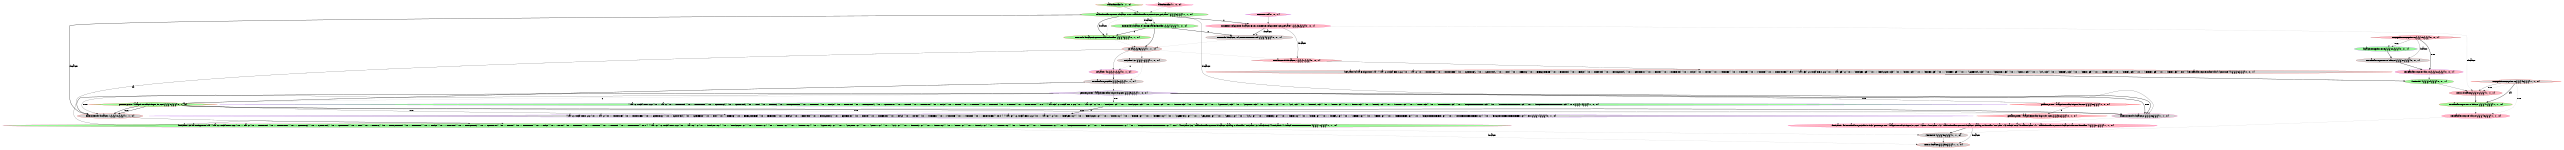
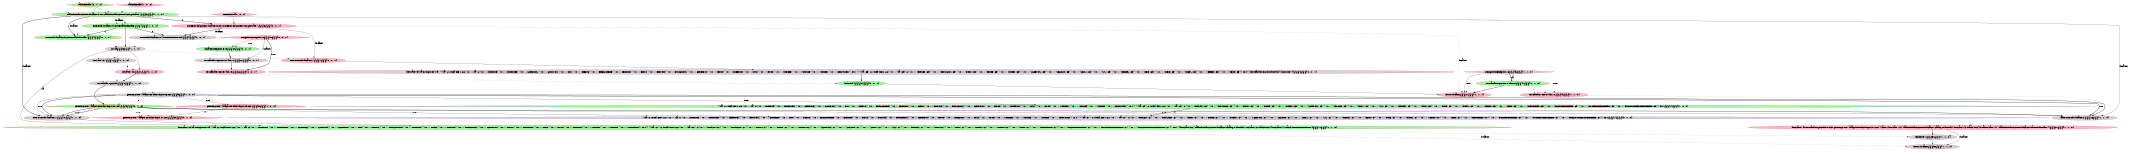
(1297, 60) -> (313, 60)
(2476, 98) -> (1489, 89)
